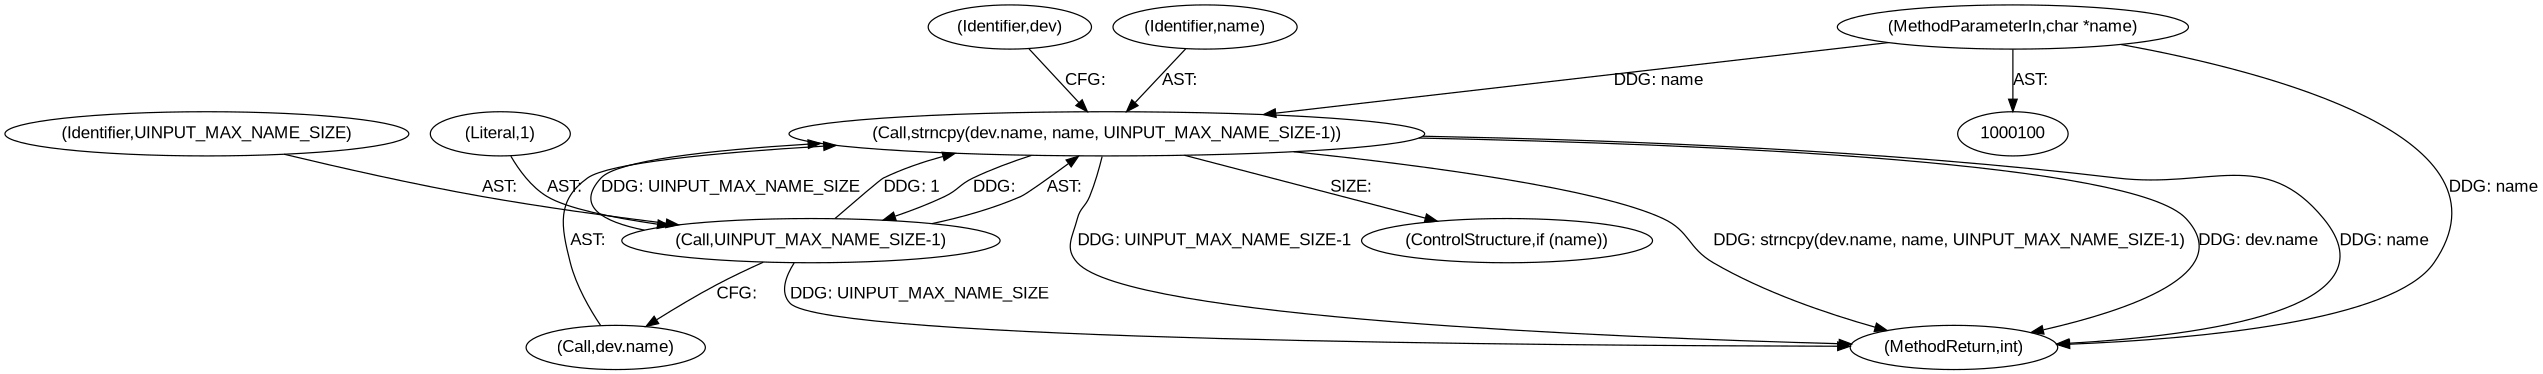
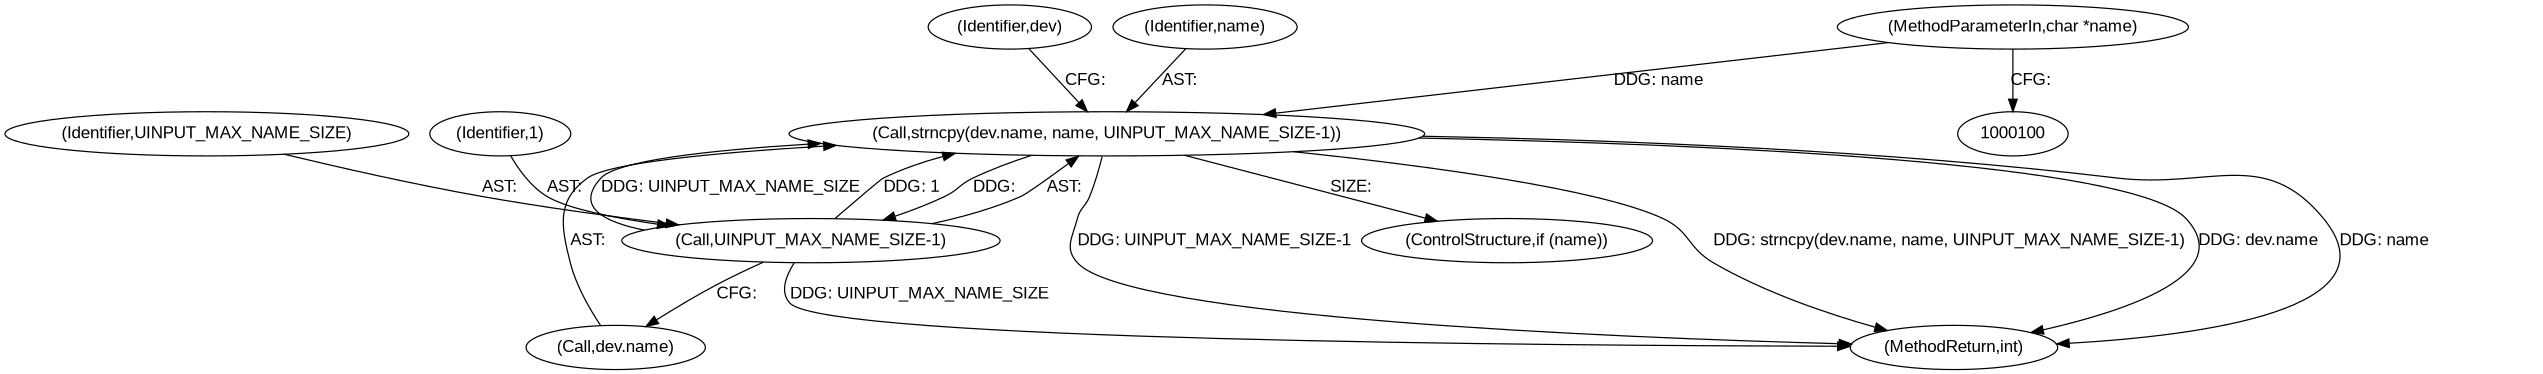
(2033, 80) -> (2033, 80)
(500, 134) -> (500, 134)
(2446, 233) -> none
